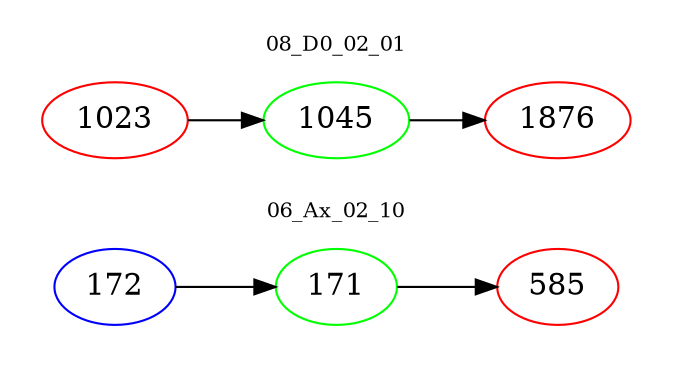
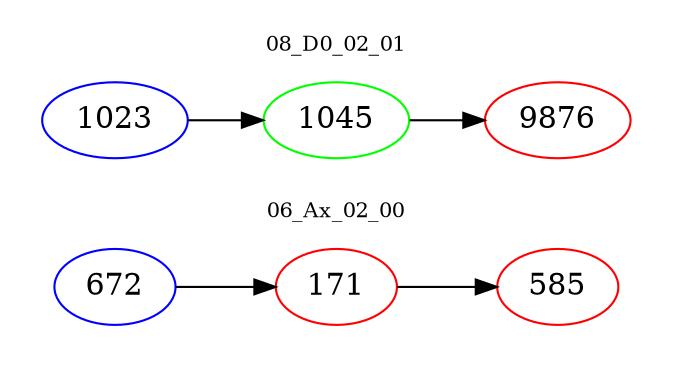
(115, 120) -> (115, 120)
(558, 120) -> (558, 120)
(336, 212) -> (336, 212)
(115, 287) -> (115, 287)
(336, 287) -> (336, 287)
